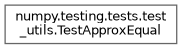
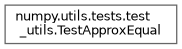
(91, 24) -> (91, 24)
